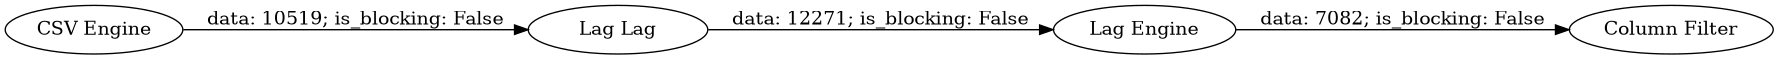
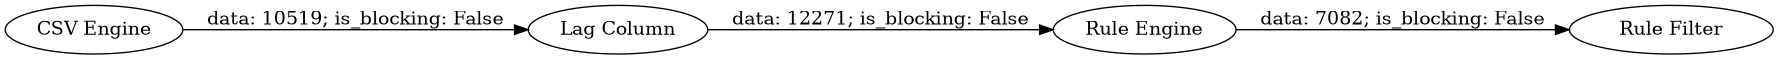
(618, 30) -> (618, 30)
(1145, 30) -> (1145, 30)
(1671, 30) -> (1671, 30)
